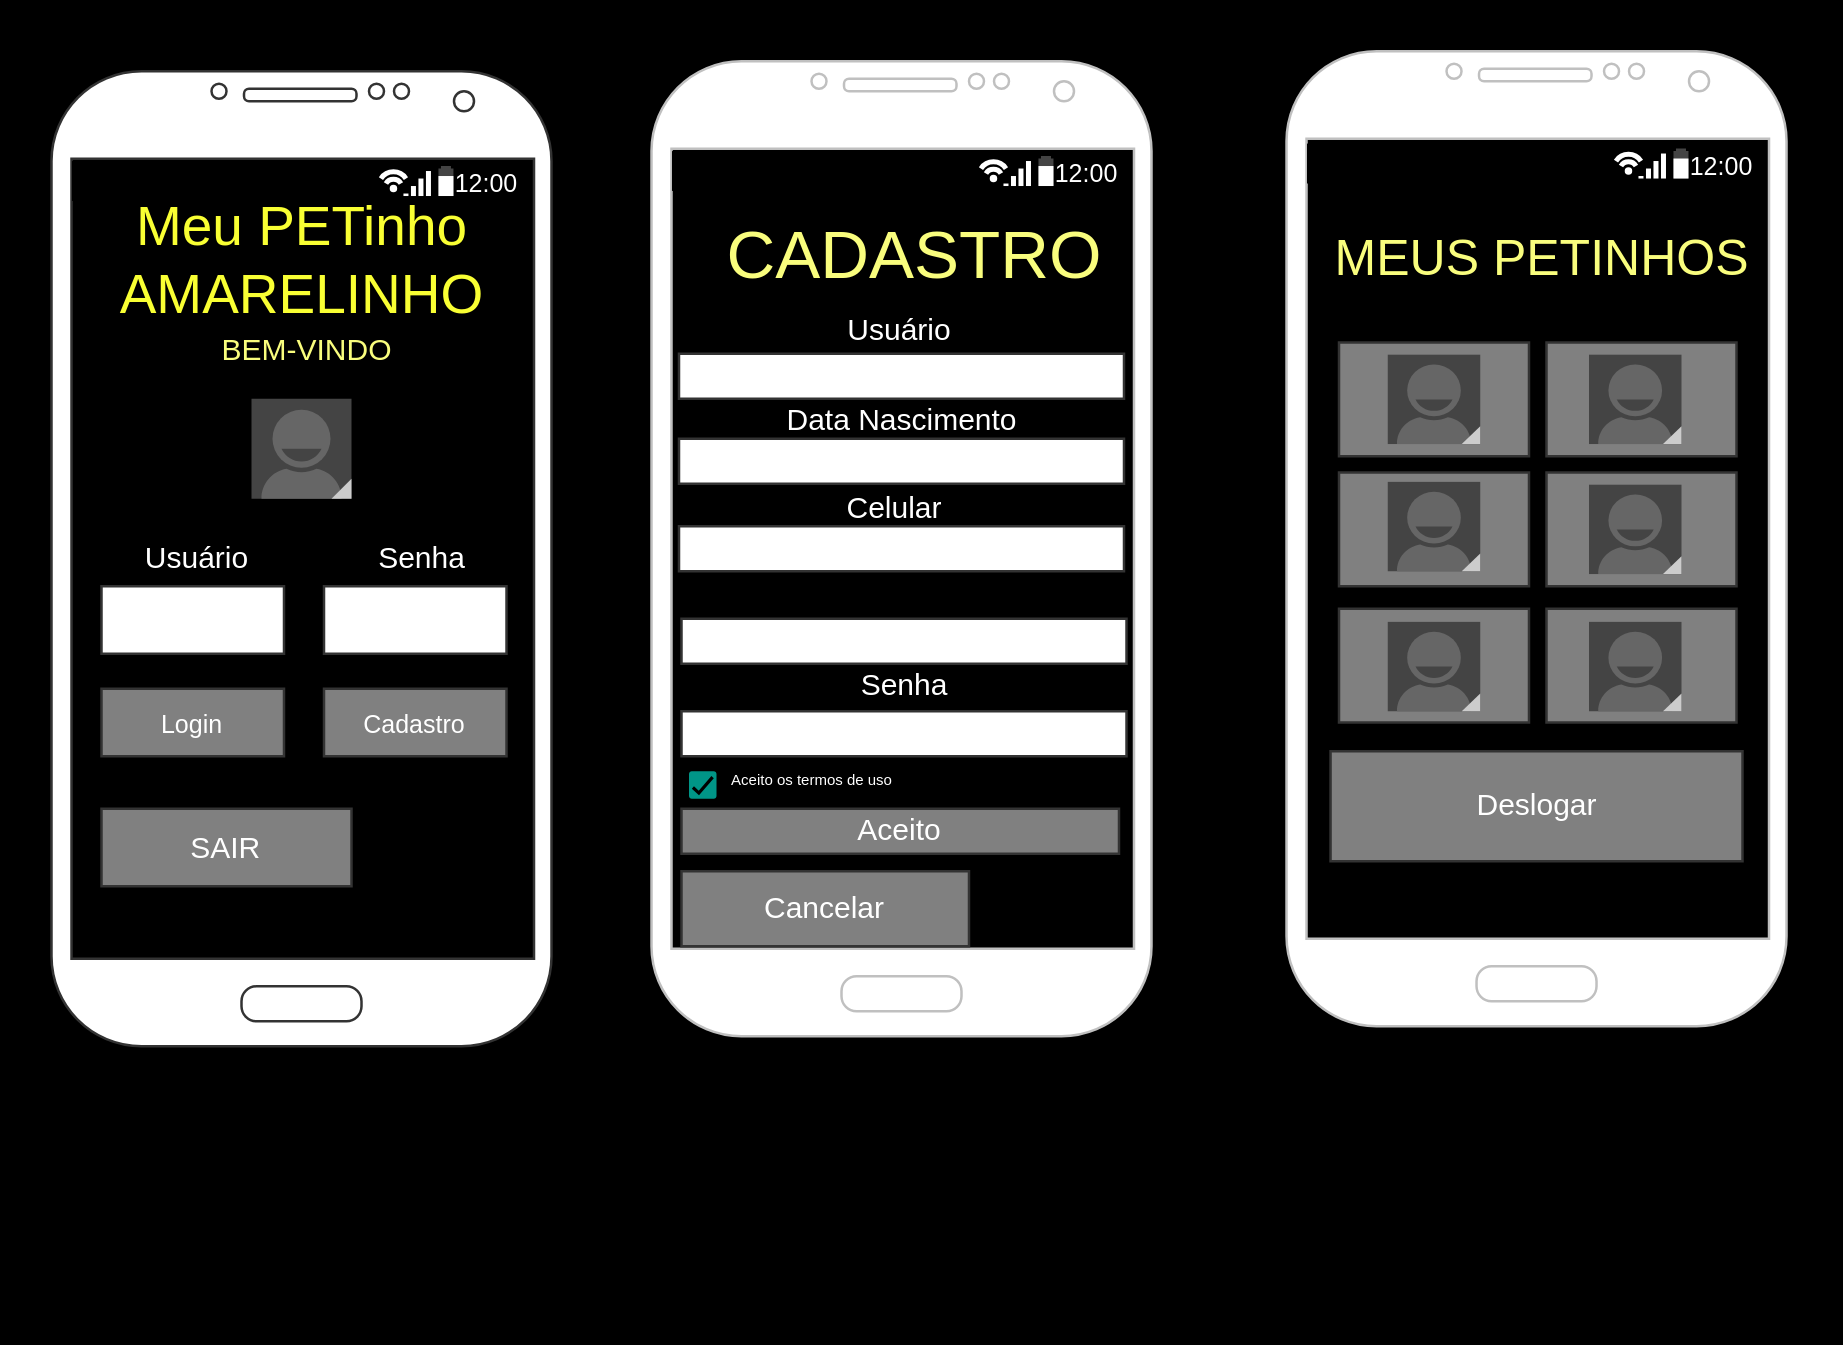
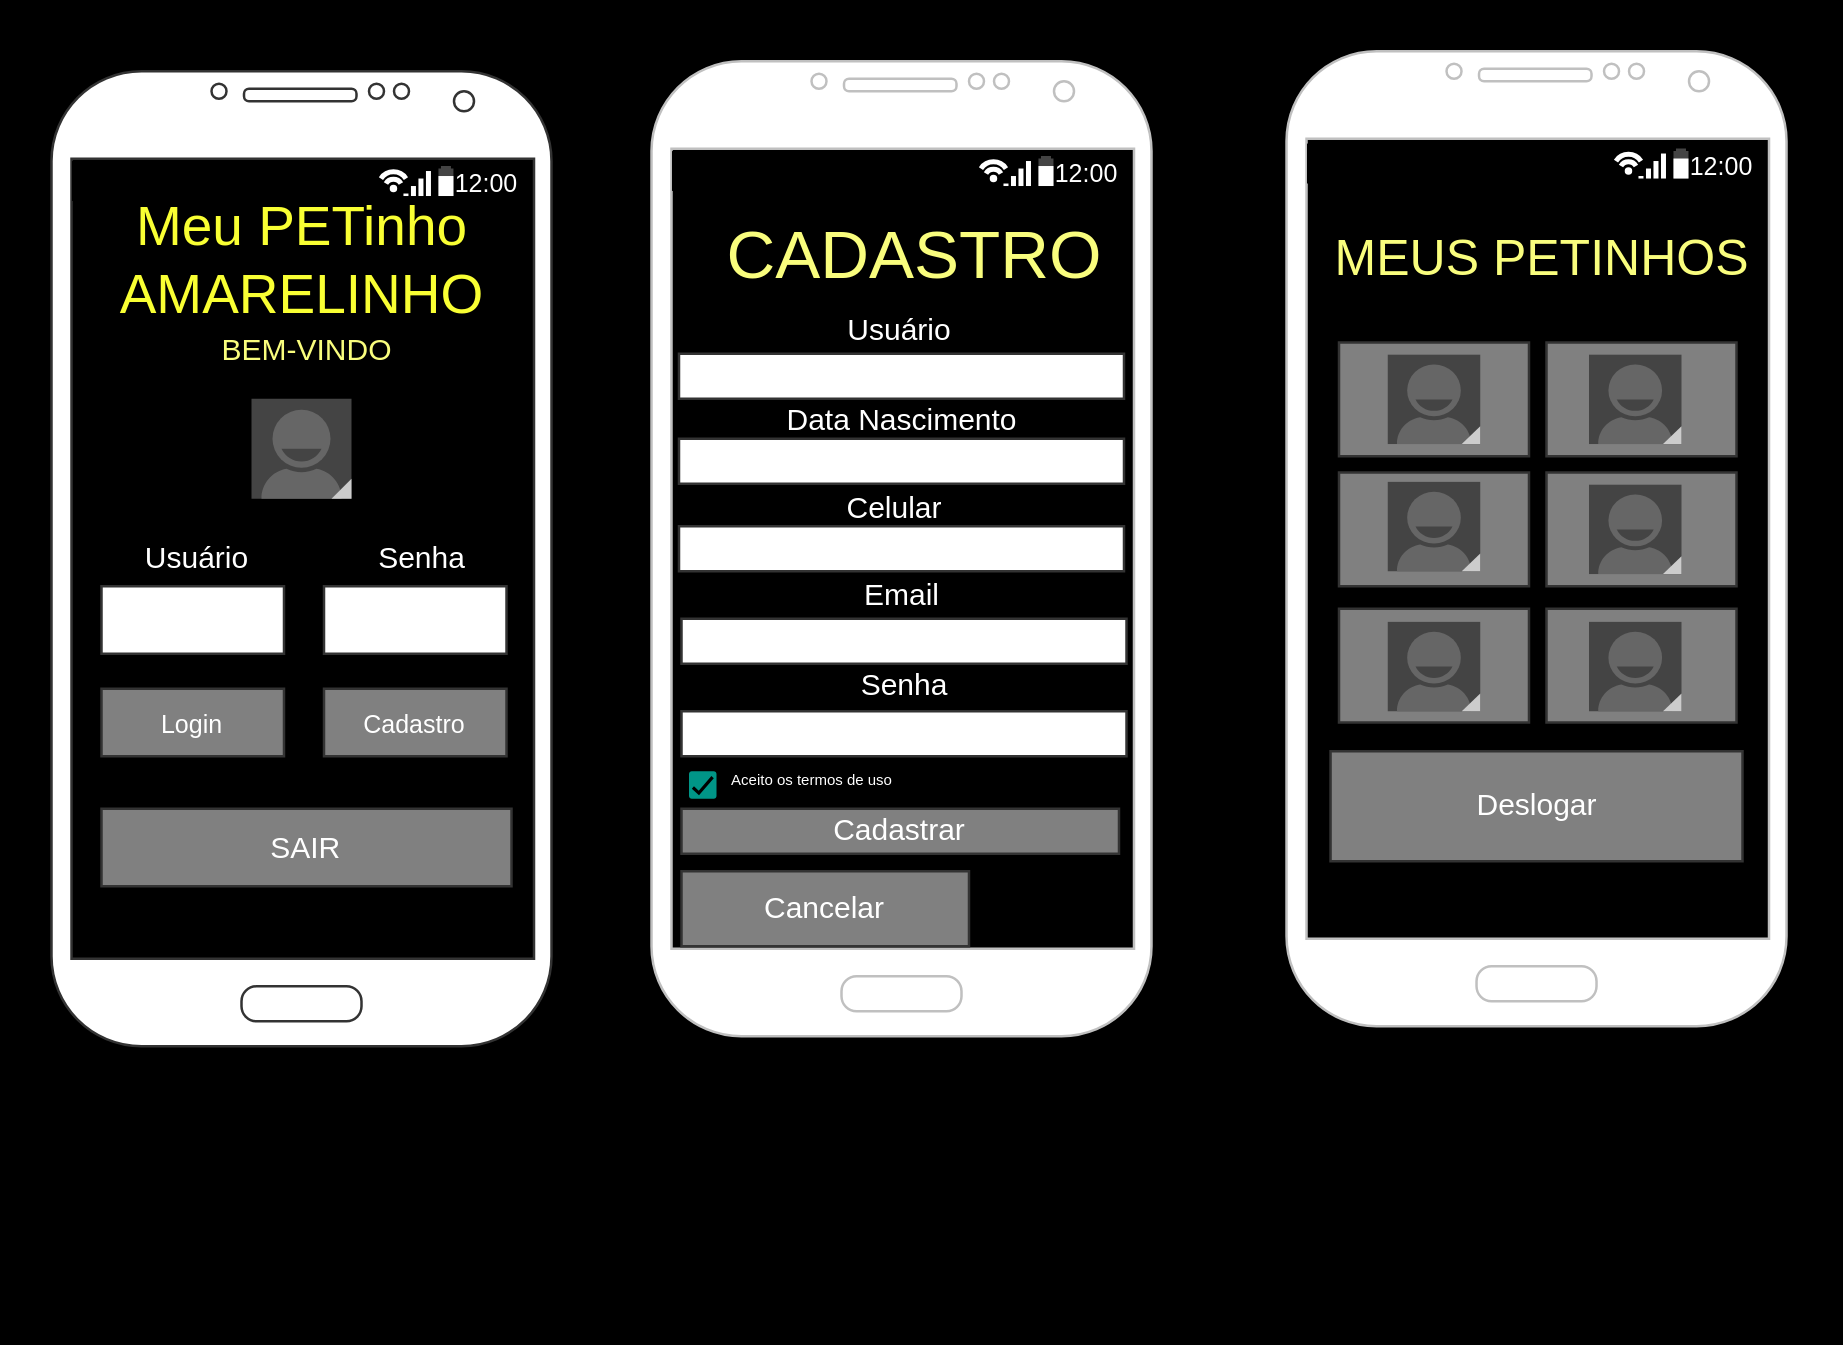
none -> (901, 596)
(900, 831) -> (900, 831)
(226, 848) -> (306, 848)
